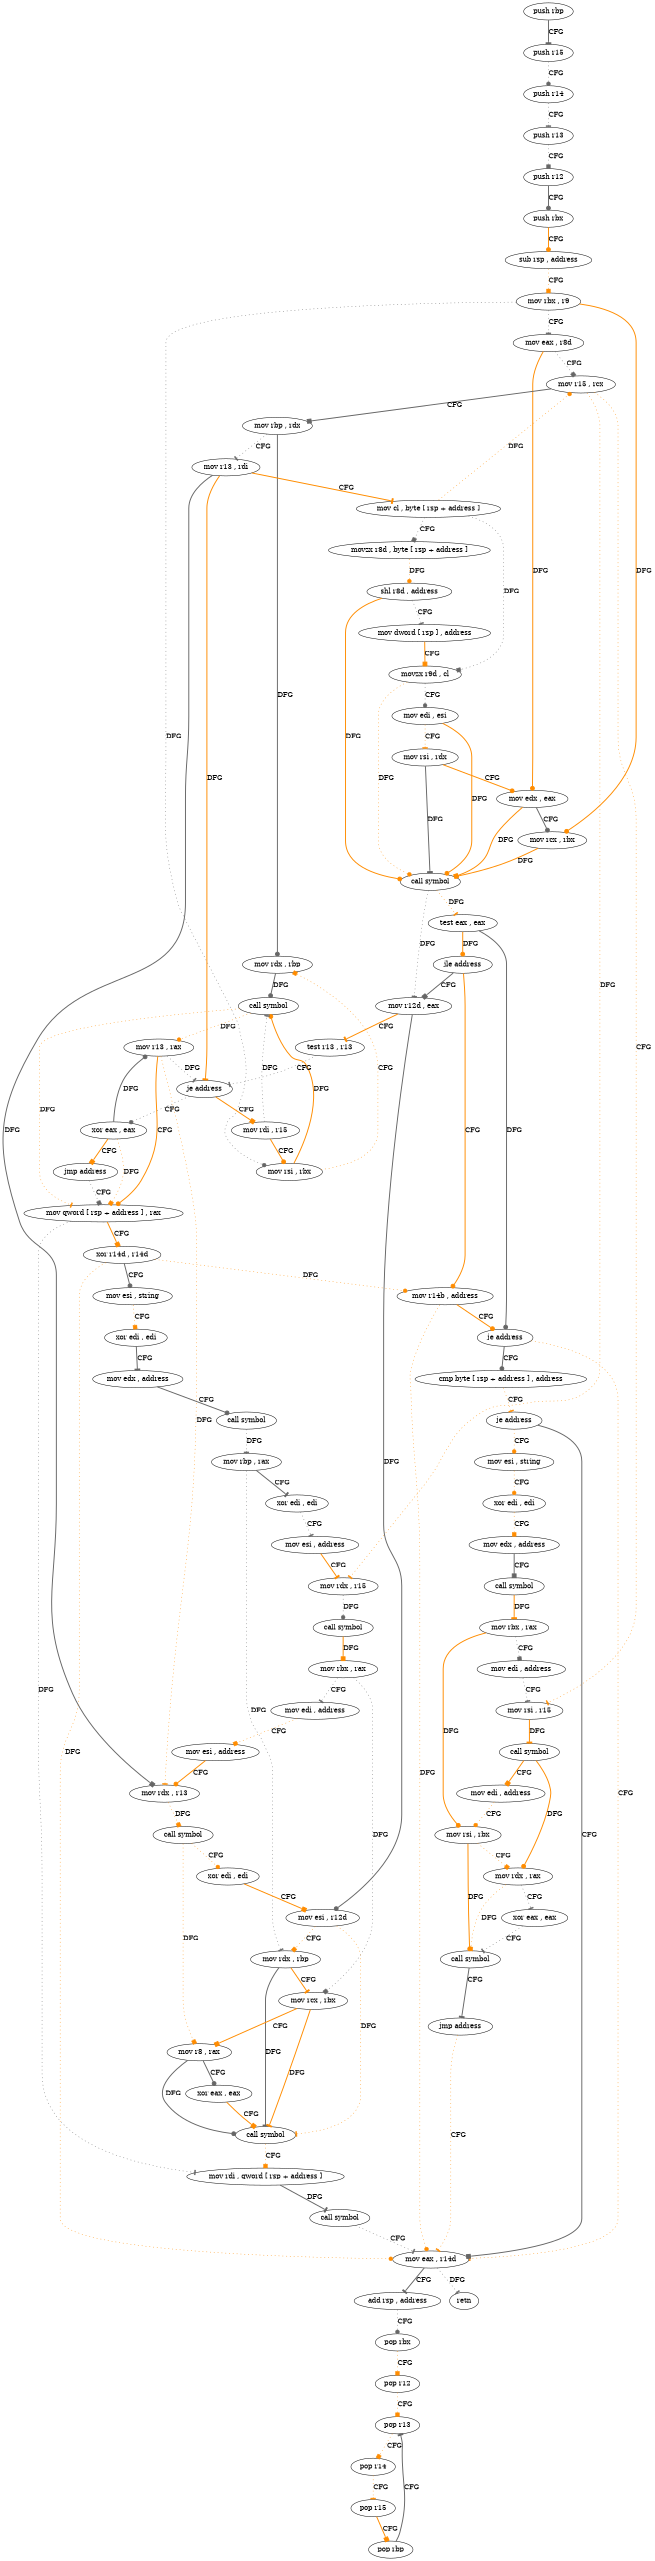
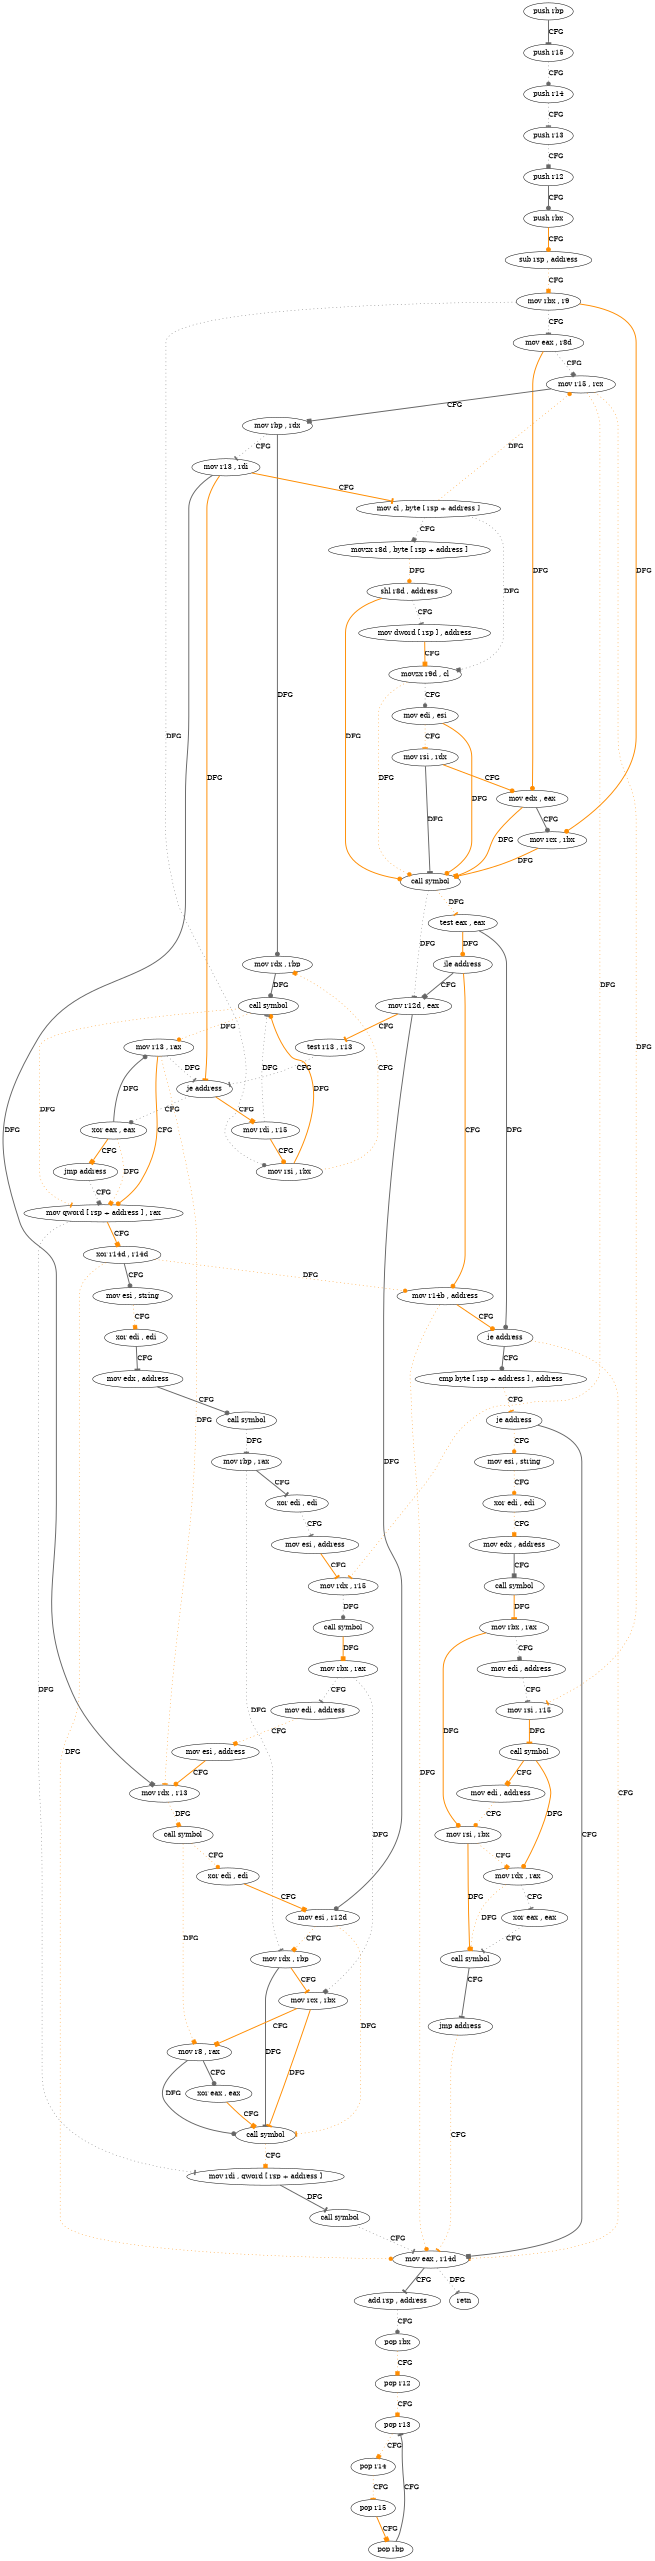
(644, 1048) -> (644, 1048)
